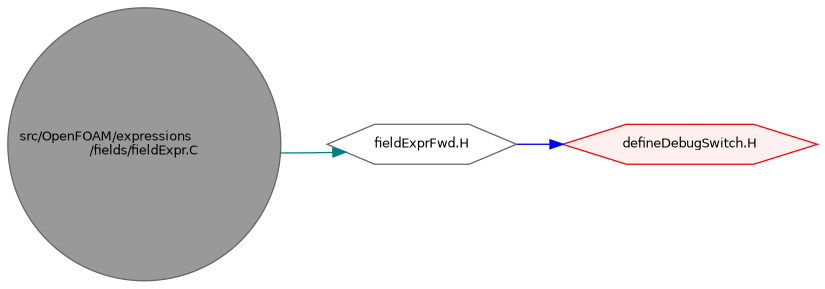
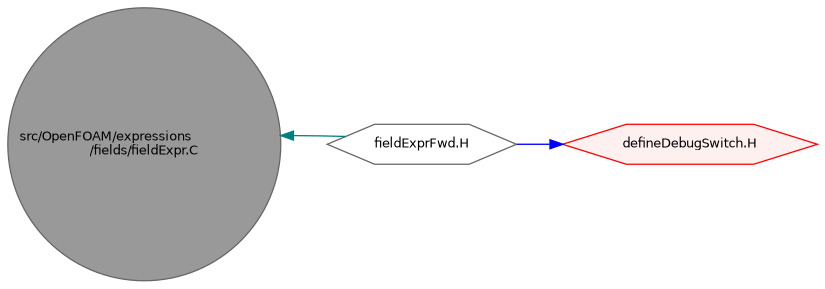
(307, 153) -> (320, 136)
